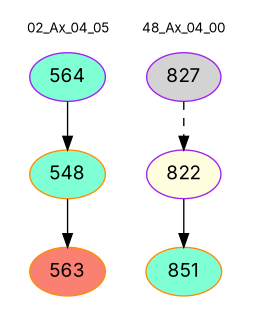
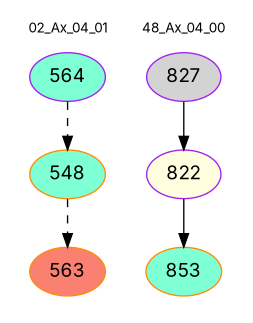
(68, 29) -> (68, 29)
(68, 119) -> (68, 119)
(184, 119) -> (184, 119)
(68, 216) -> (68, 216)
(184, 272) -> (184, 272)
